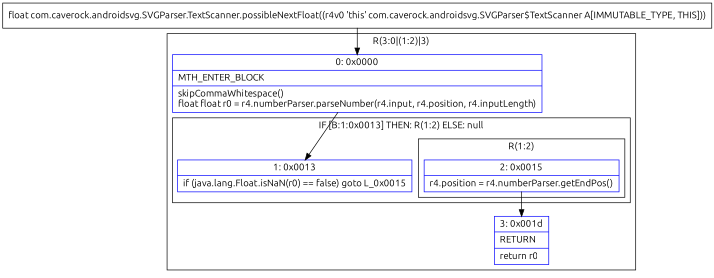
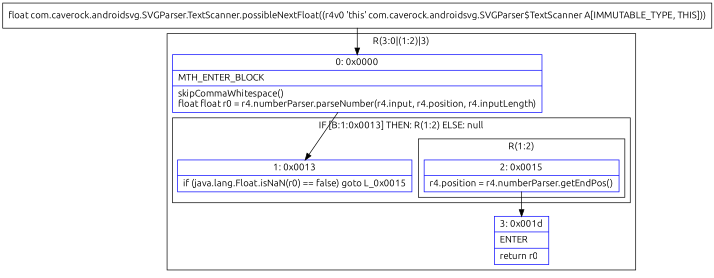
(518, 240) -> (514, 240)
